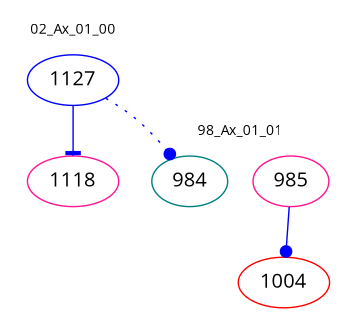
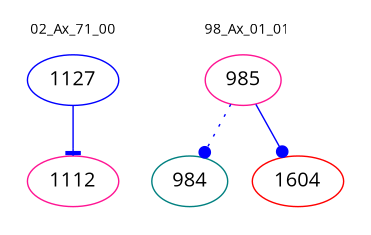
(73, 30) -> (73, 30)
(150, 132) -> (219, 126)
(73, 181) -> (73, 181)
(284, 283) -> (298, 181)
